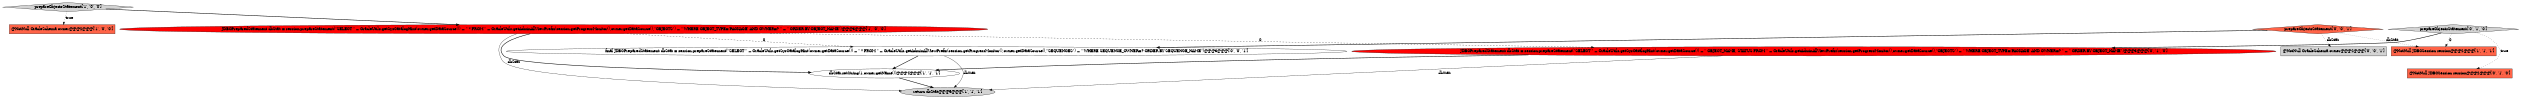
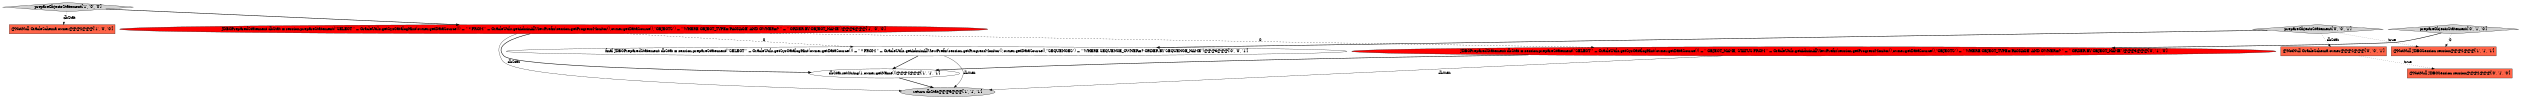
(69, 18) -> (69, 18)
(2318, 29) -> (2318, 29)
(2392, 40) -> (2392, 40)
(2500, 49) -> (2395, 62)
(2334, 51) -> (2334, 51)
